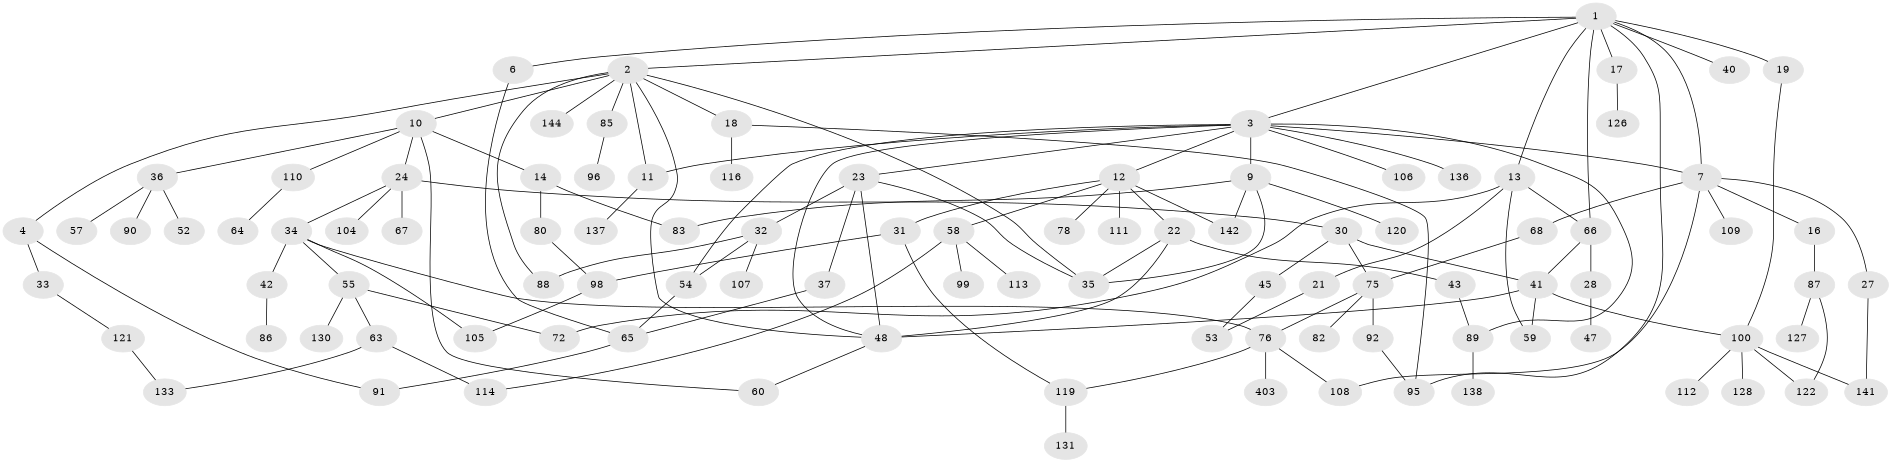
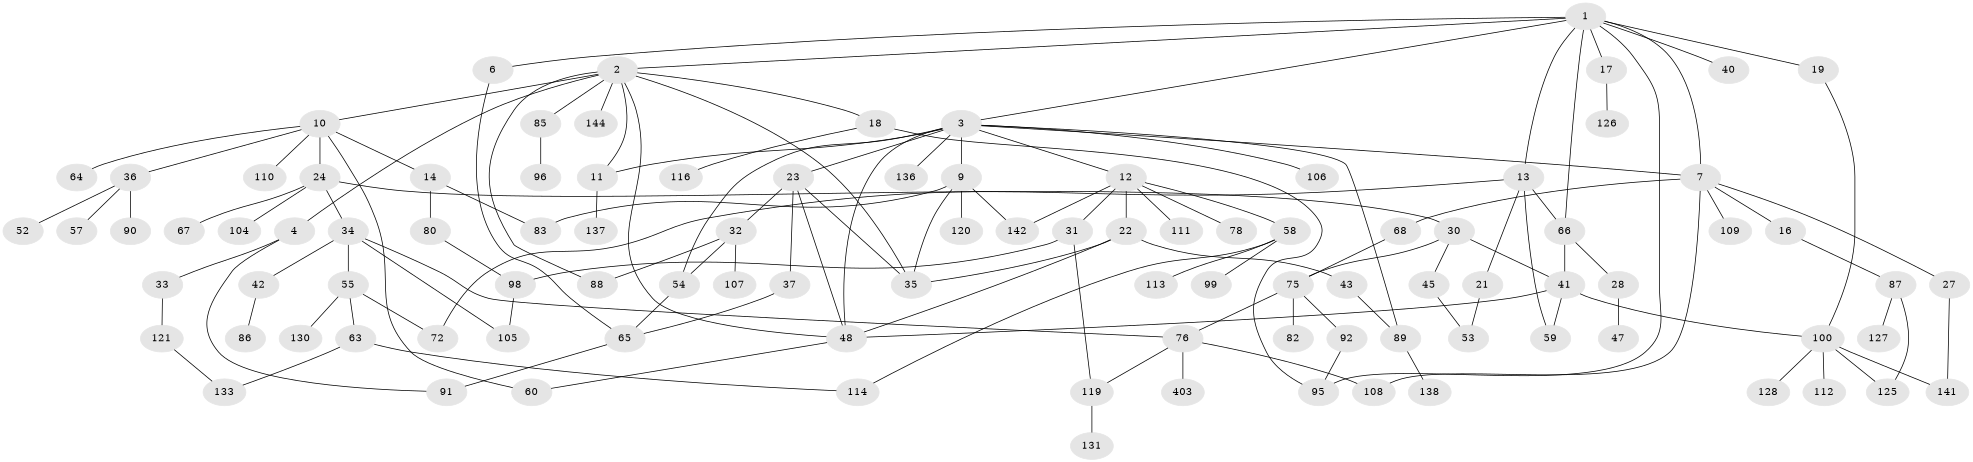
(265, 204) -> (195, 142)
(1806, 392) -> (1888, 392)
